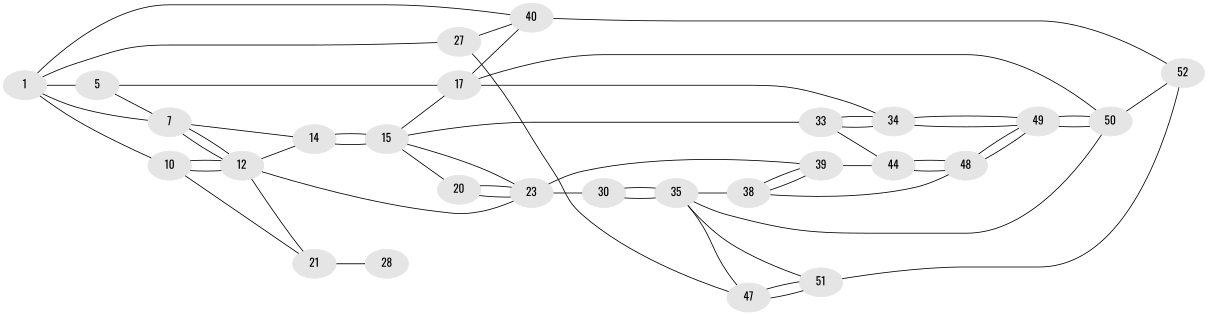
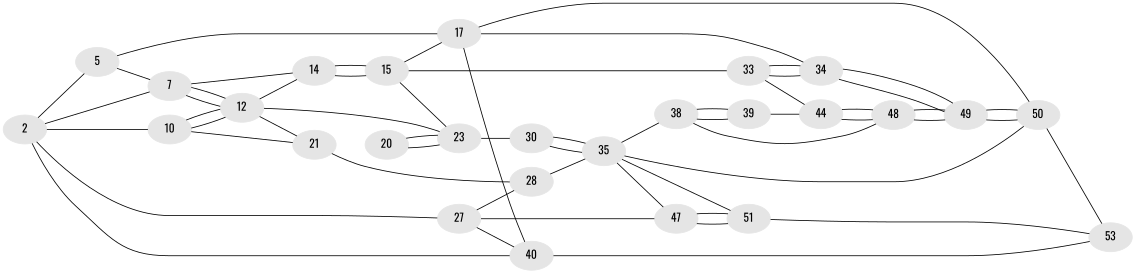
(1183, 73) -> (1111, 237)
(25, 85) -> (25, 129)
(673, 160) -> none
(423, 164) -> none
none -> (568, 166)
none -> (495, 200)
